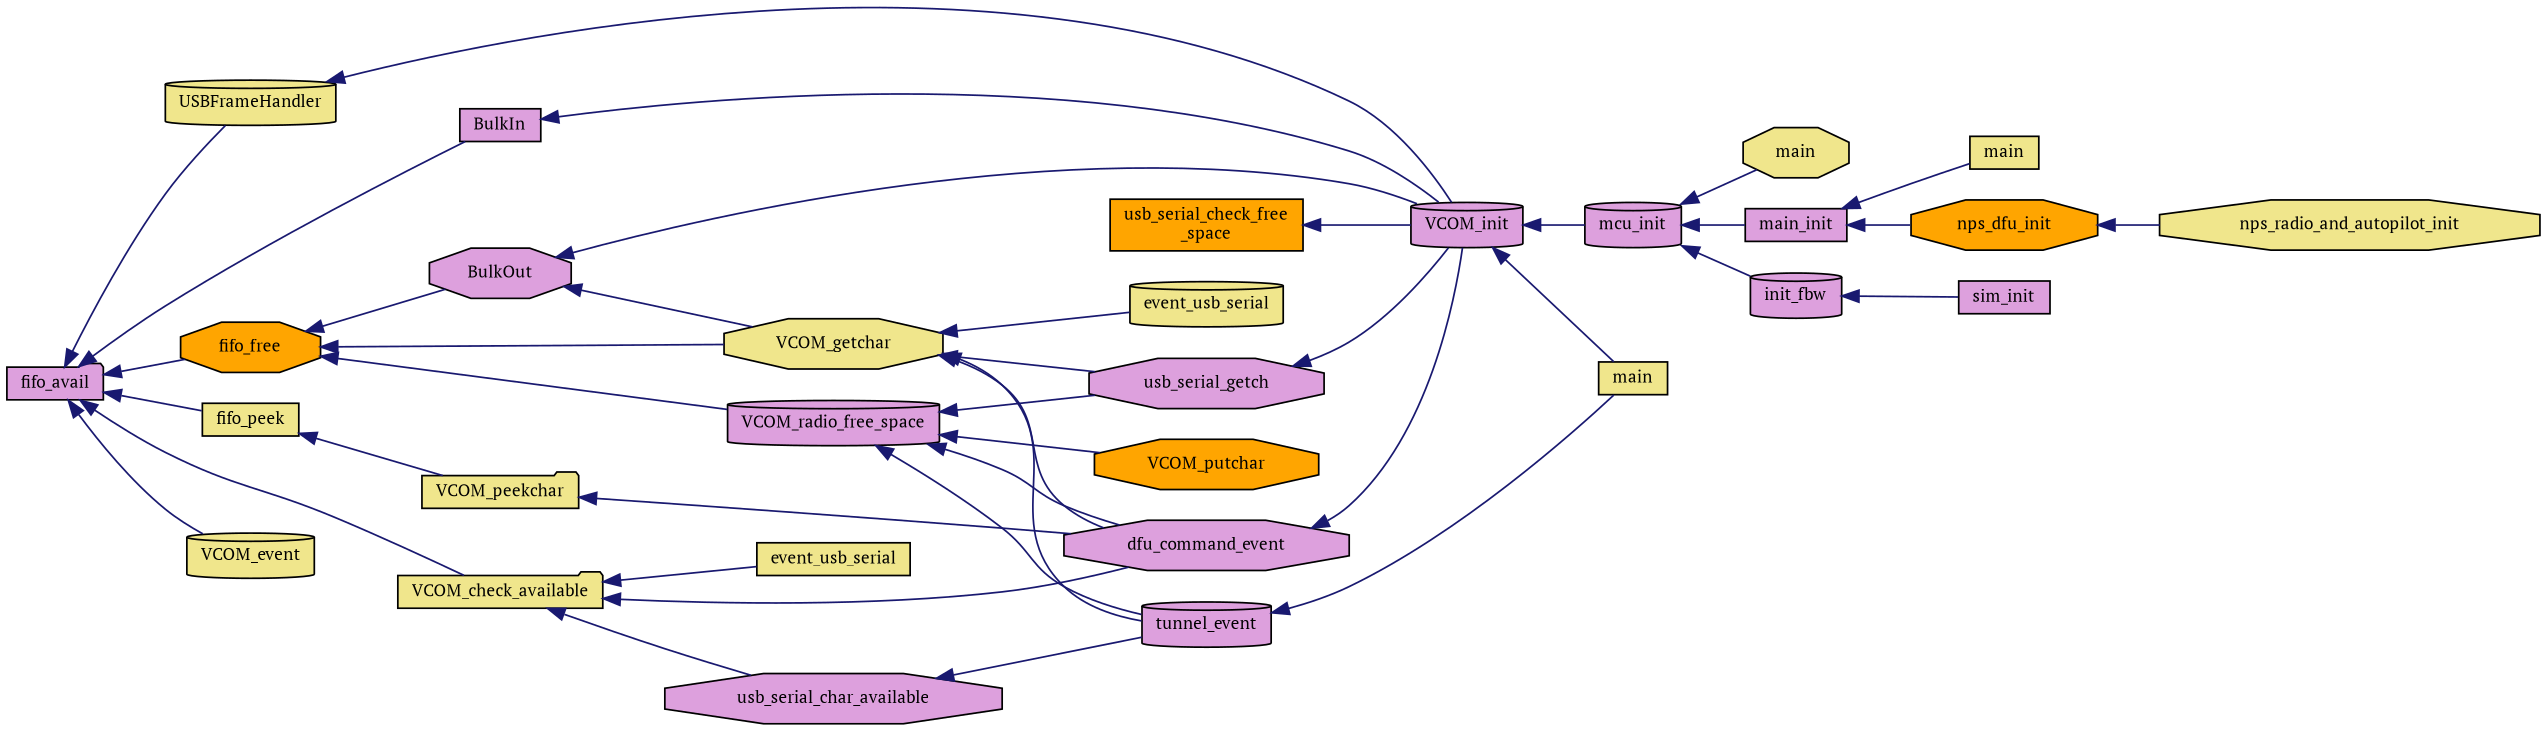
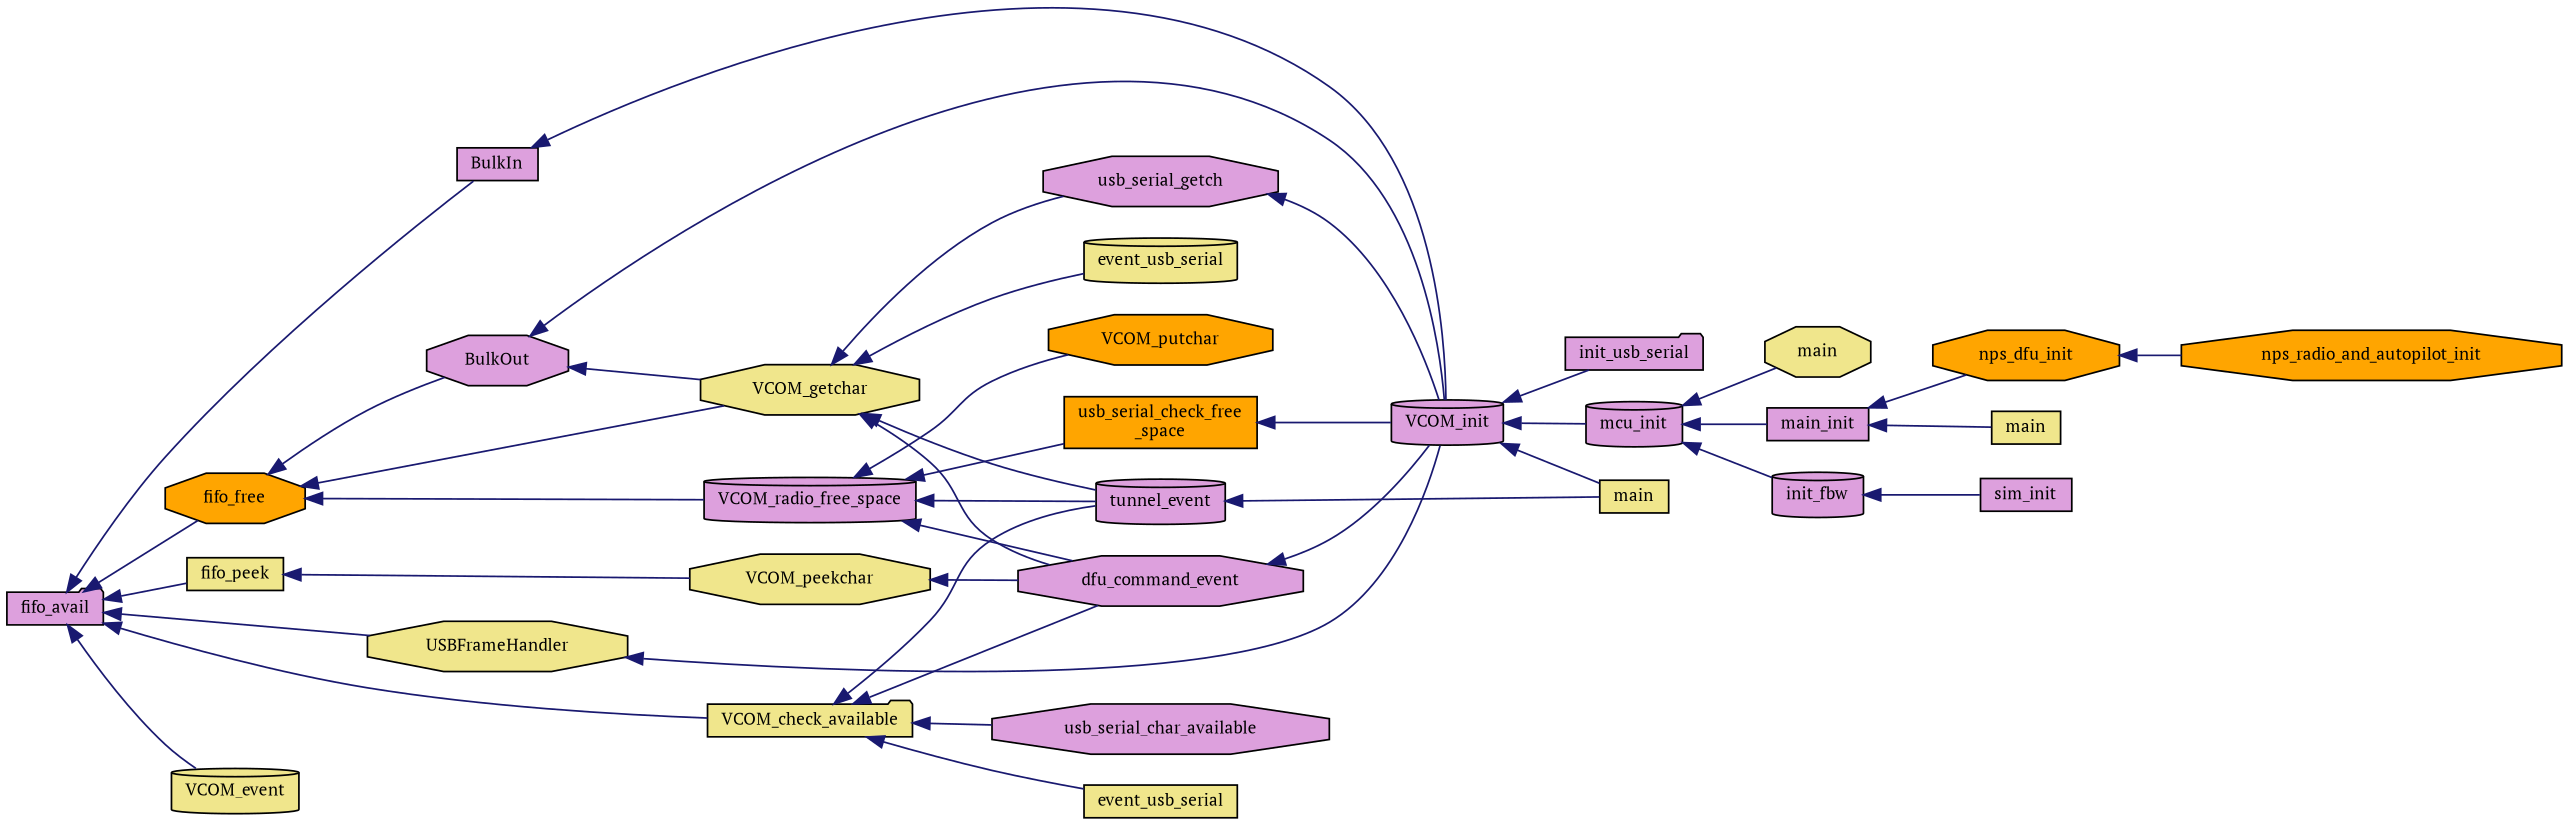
(251, 103) -> (498, 646)
(2350, 225) -> (2372, 355)
none -> (1634, 354)
(1033, 402) -> (1008, 456)
(500, 492) -> (810, 579)
(1048, 656) -> (951, 592)
